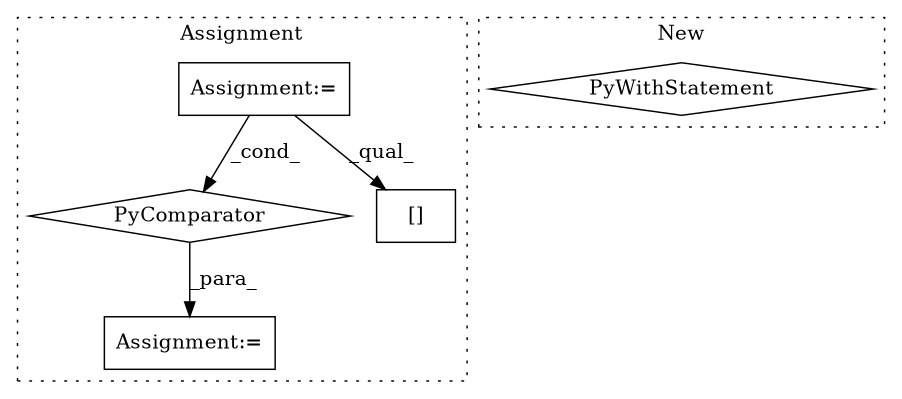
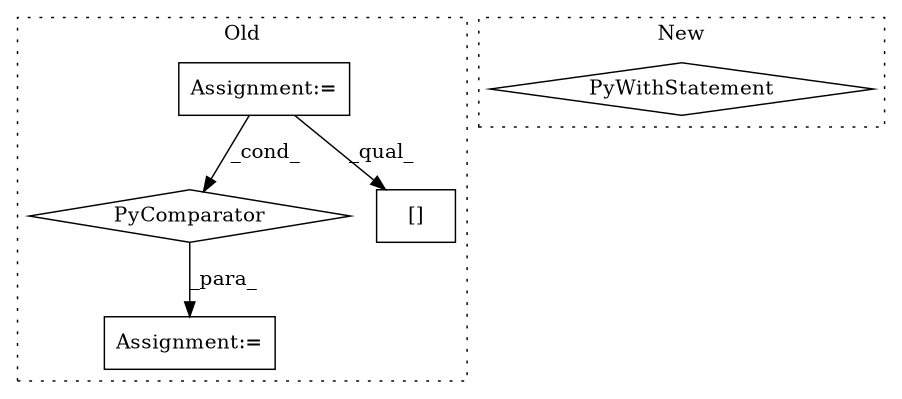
(242, 34) -> (242, 34)
